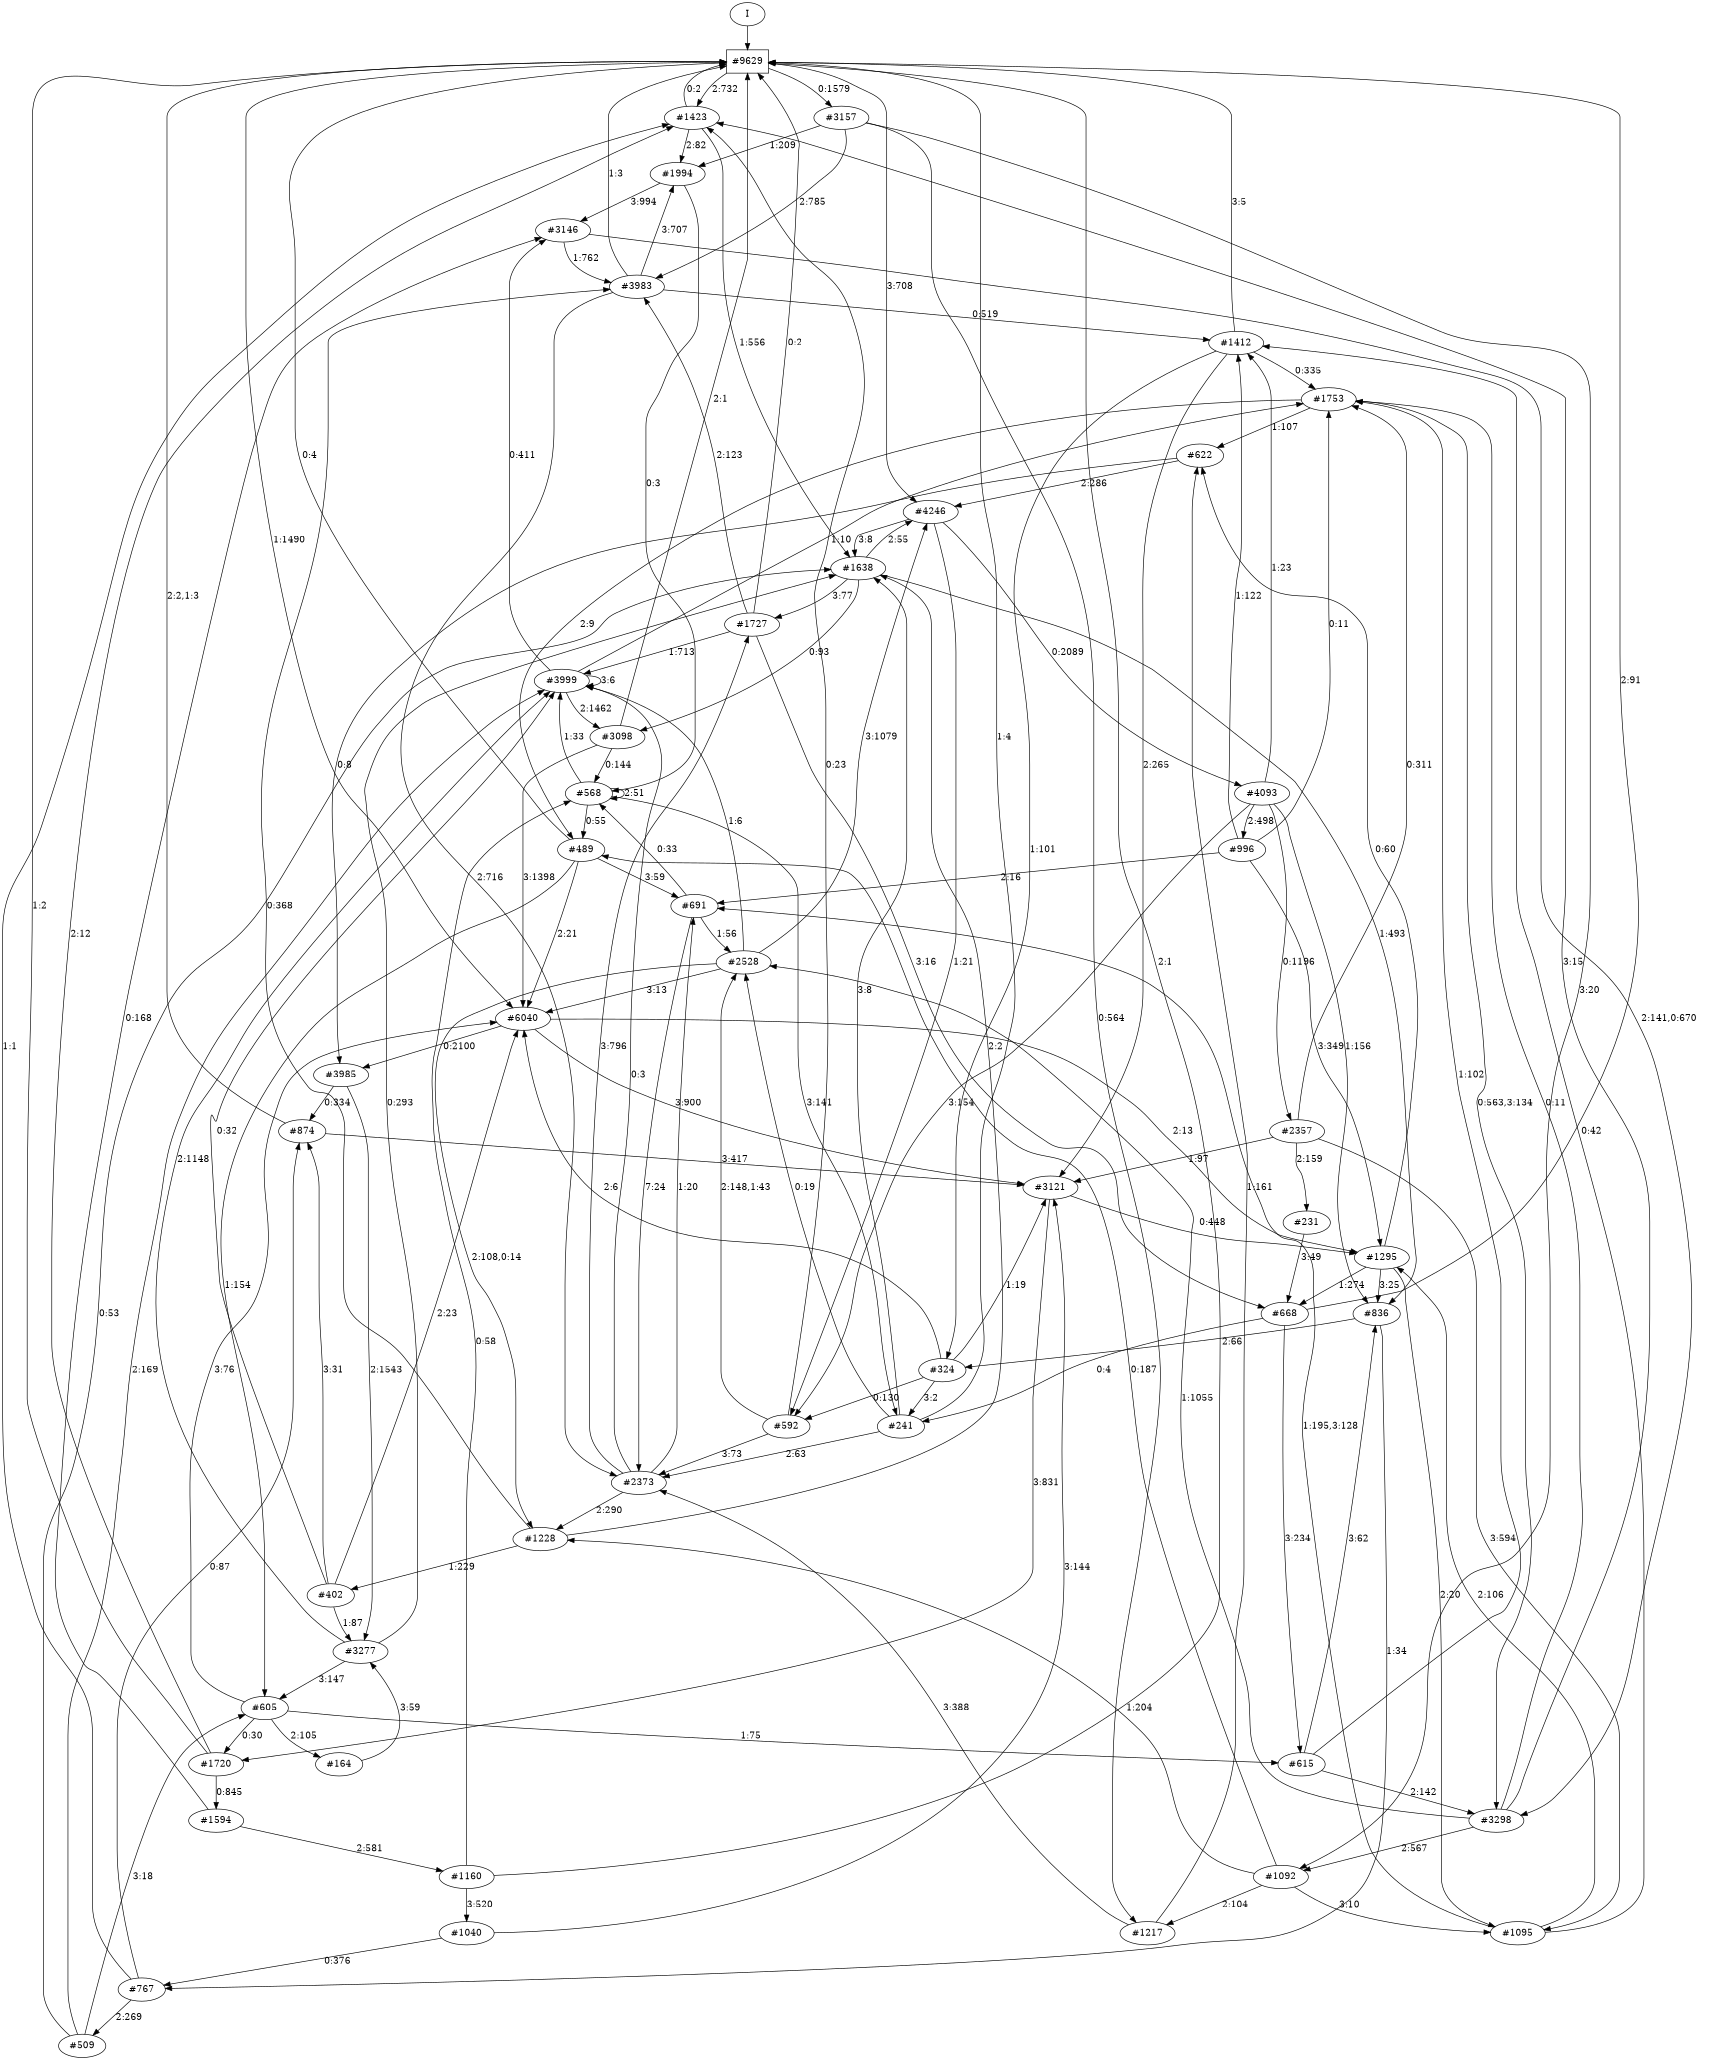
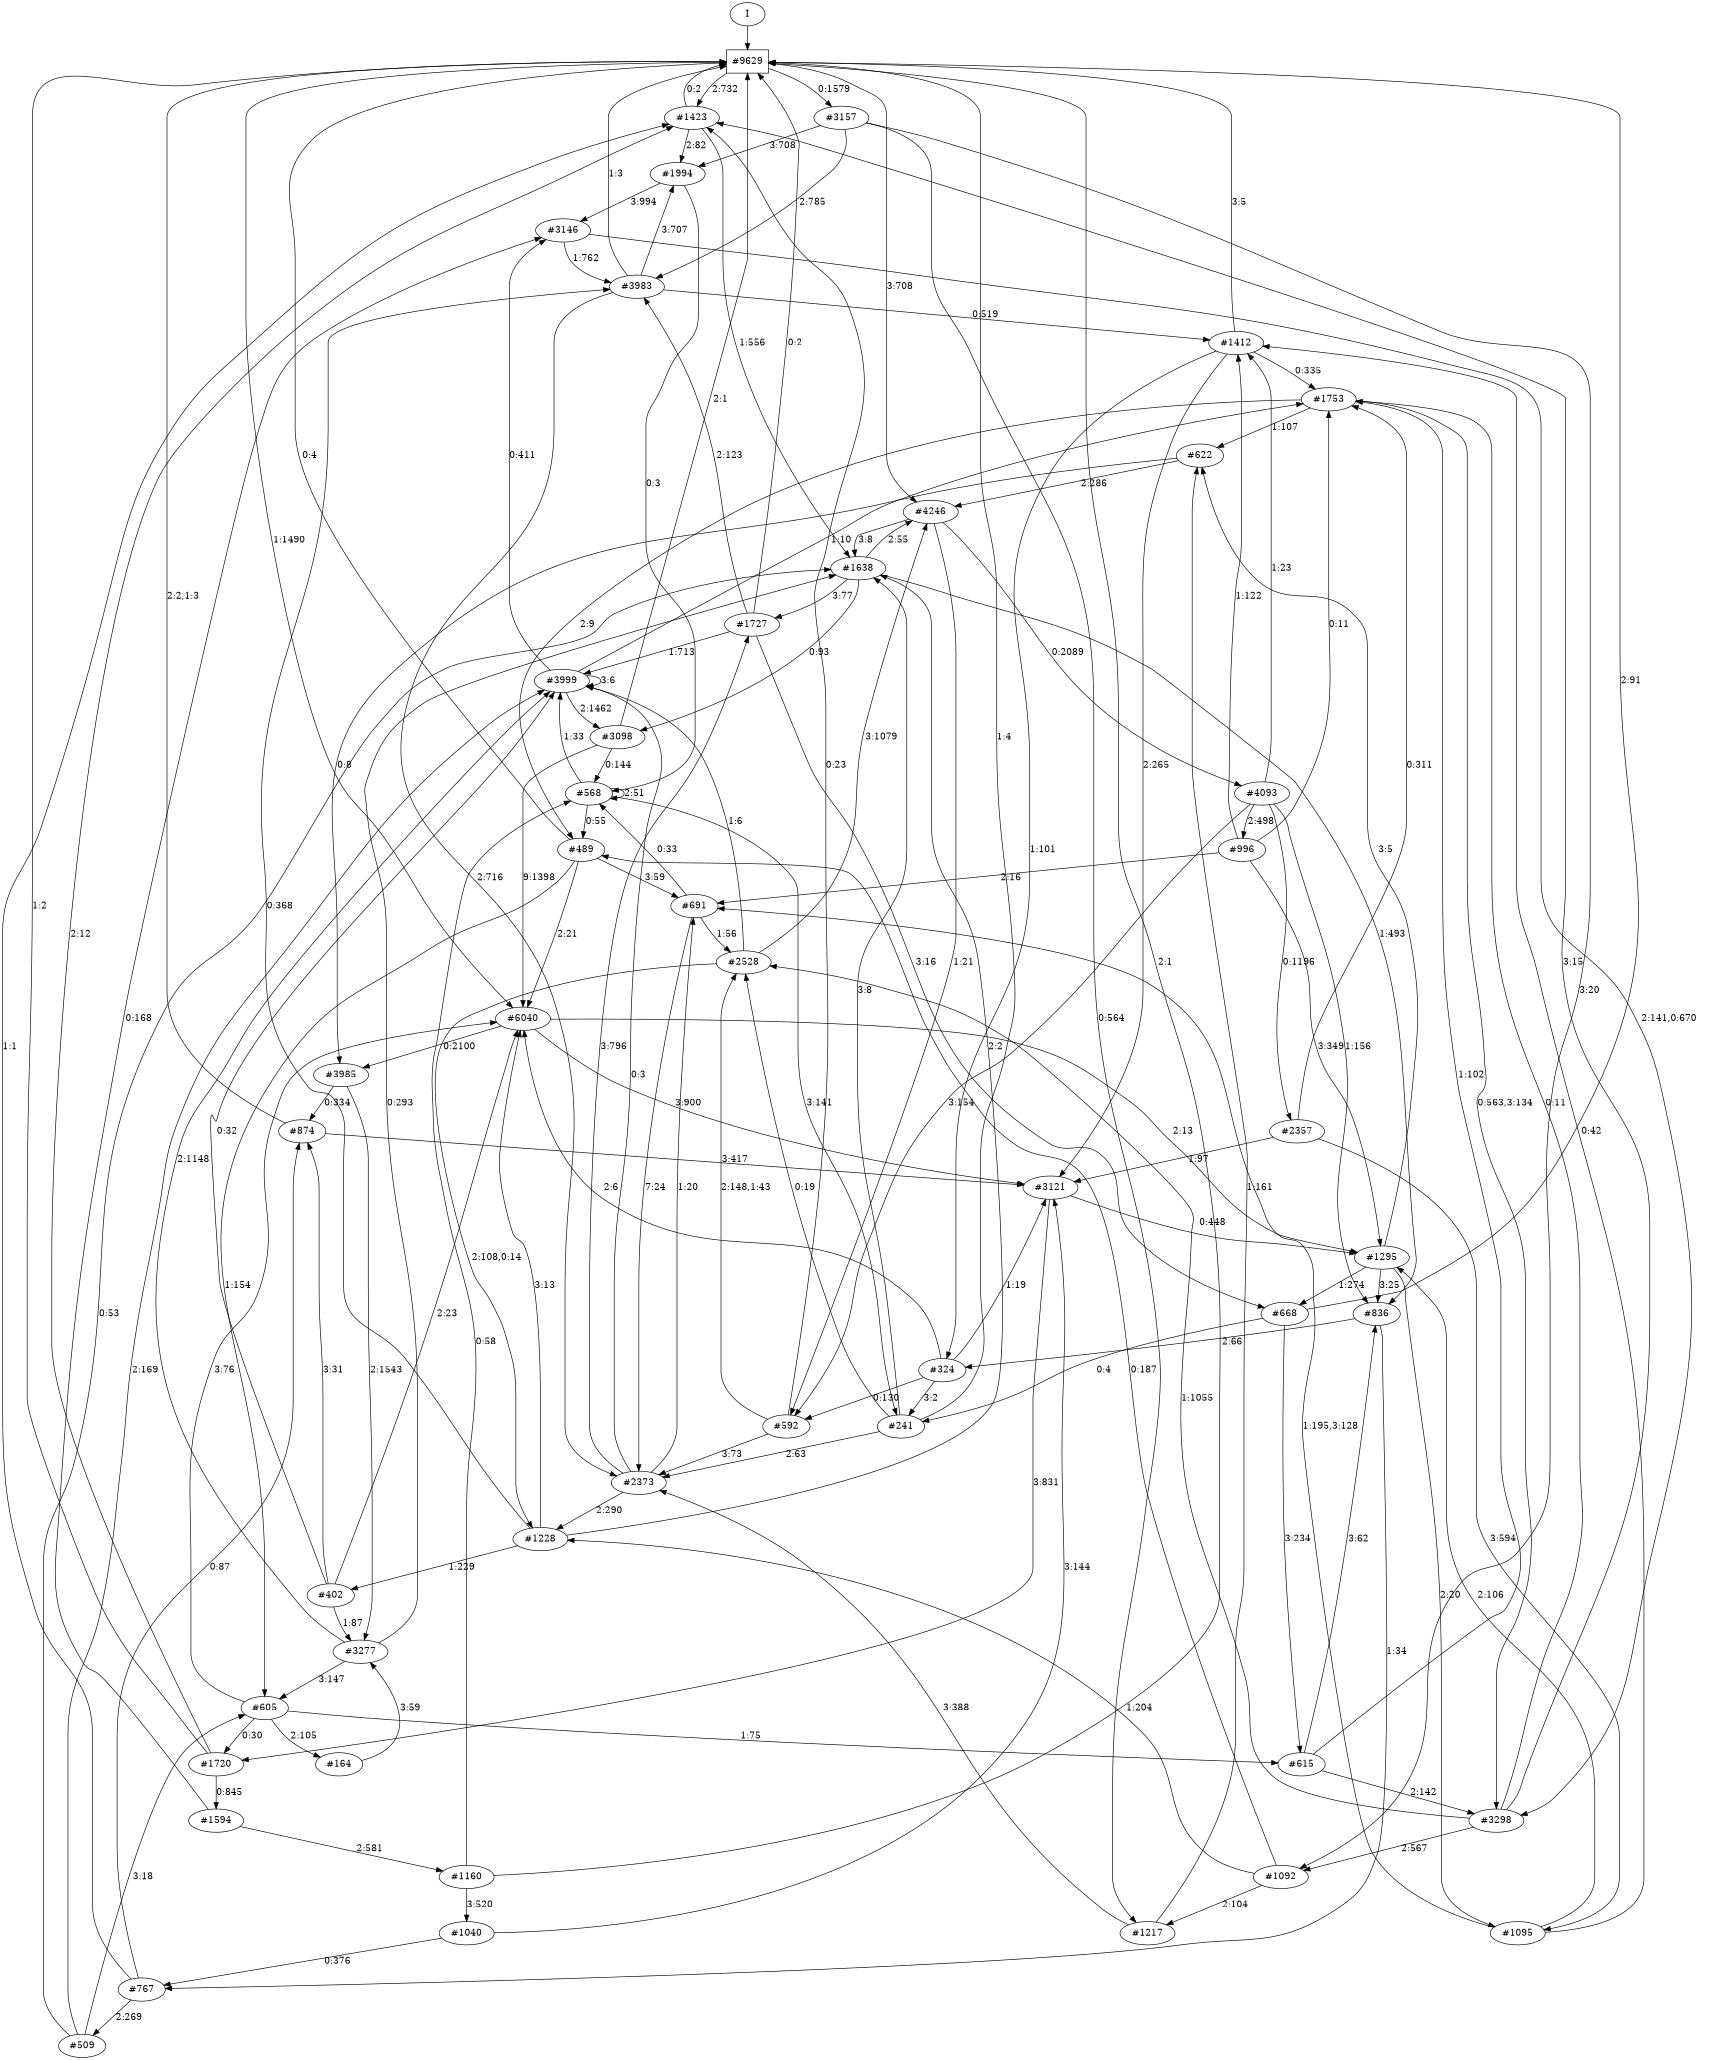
(783, 146) -> (783, 146)
(1386, 850) -> (1386, 850)
(539, 878) -> (539, 878)
(637, 990) -> (533, 1278)
(1307, 1223) -> none
(1386, 1922) -> none
